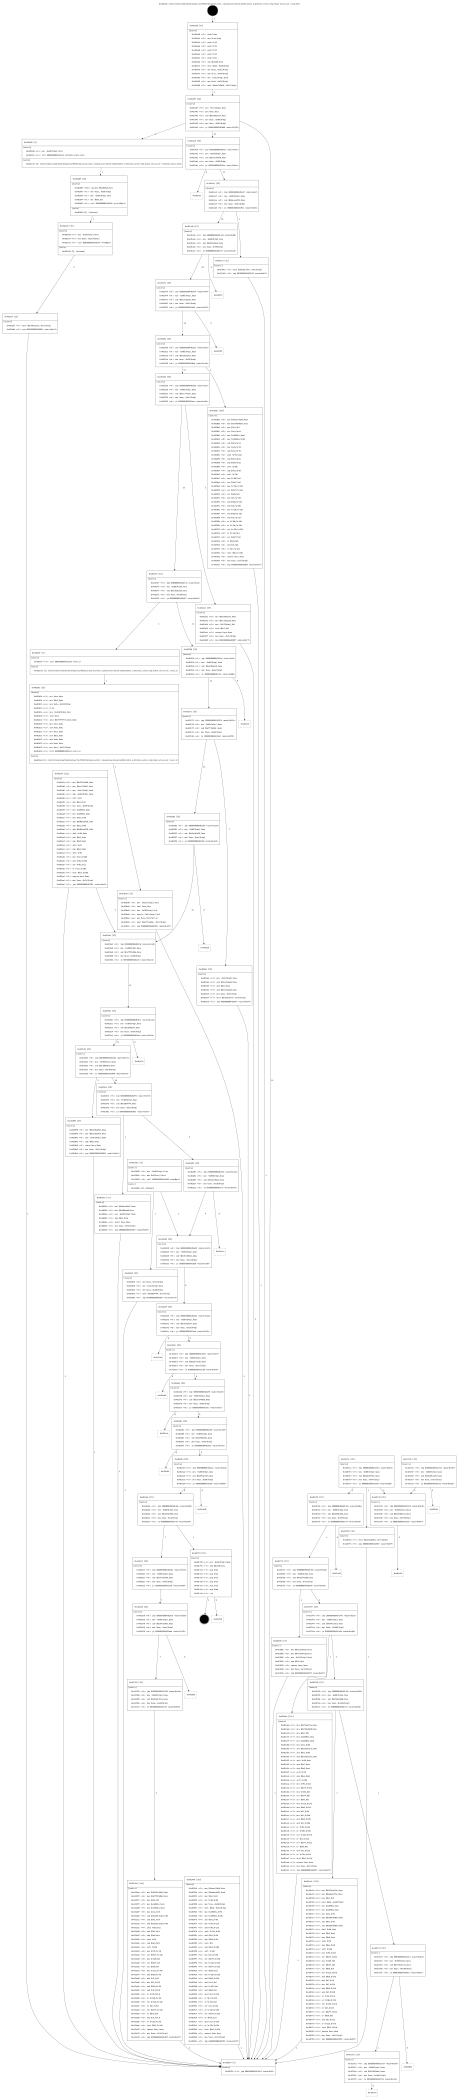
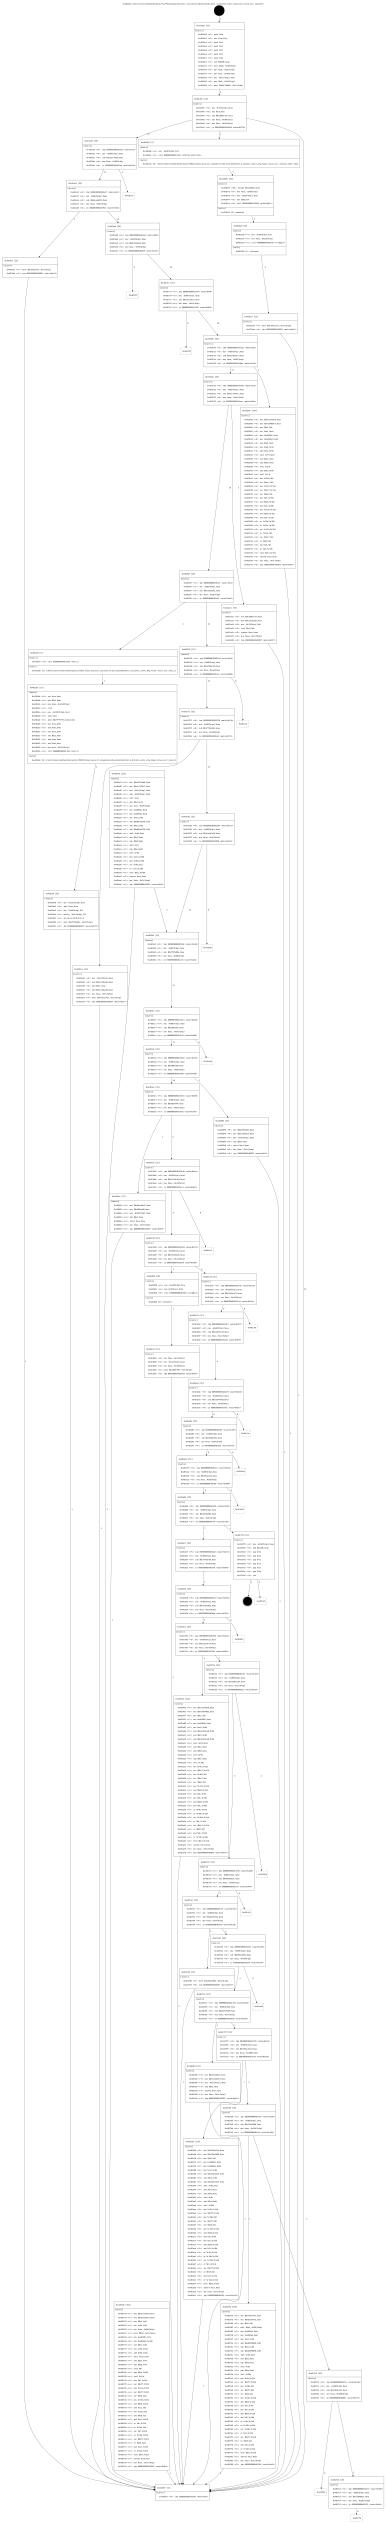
(169, 1213) -> (172, 1269)
(161, 1395) -> none
(382, 1490) -> (219, 1893)
none -> (217, 1658)
